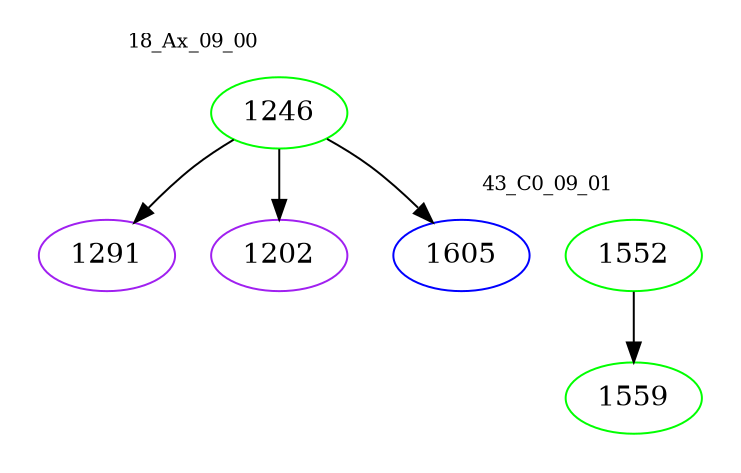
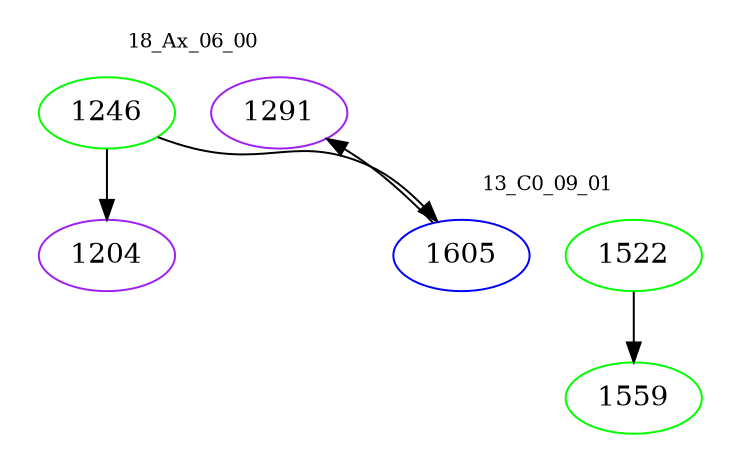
(193, 43) -> (193, 43)
(189, 171) -> (391, 183)
(548, 185) -> (548, 185)
(279, 255) -> (107, 255)
(634, 255) -> (634, 255)
